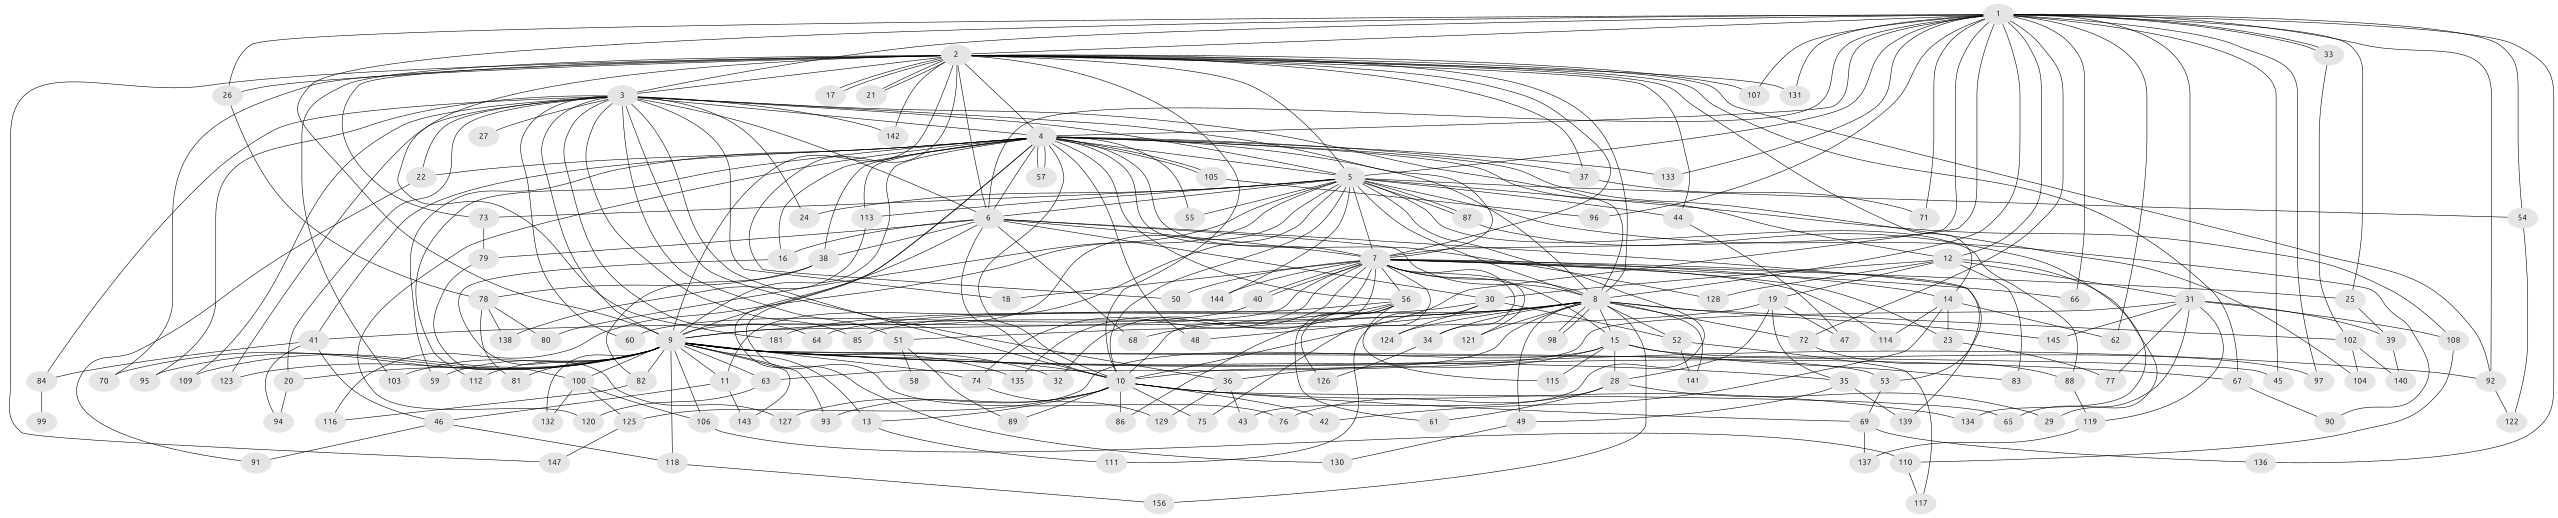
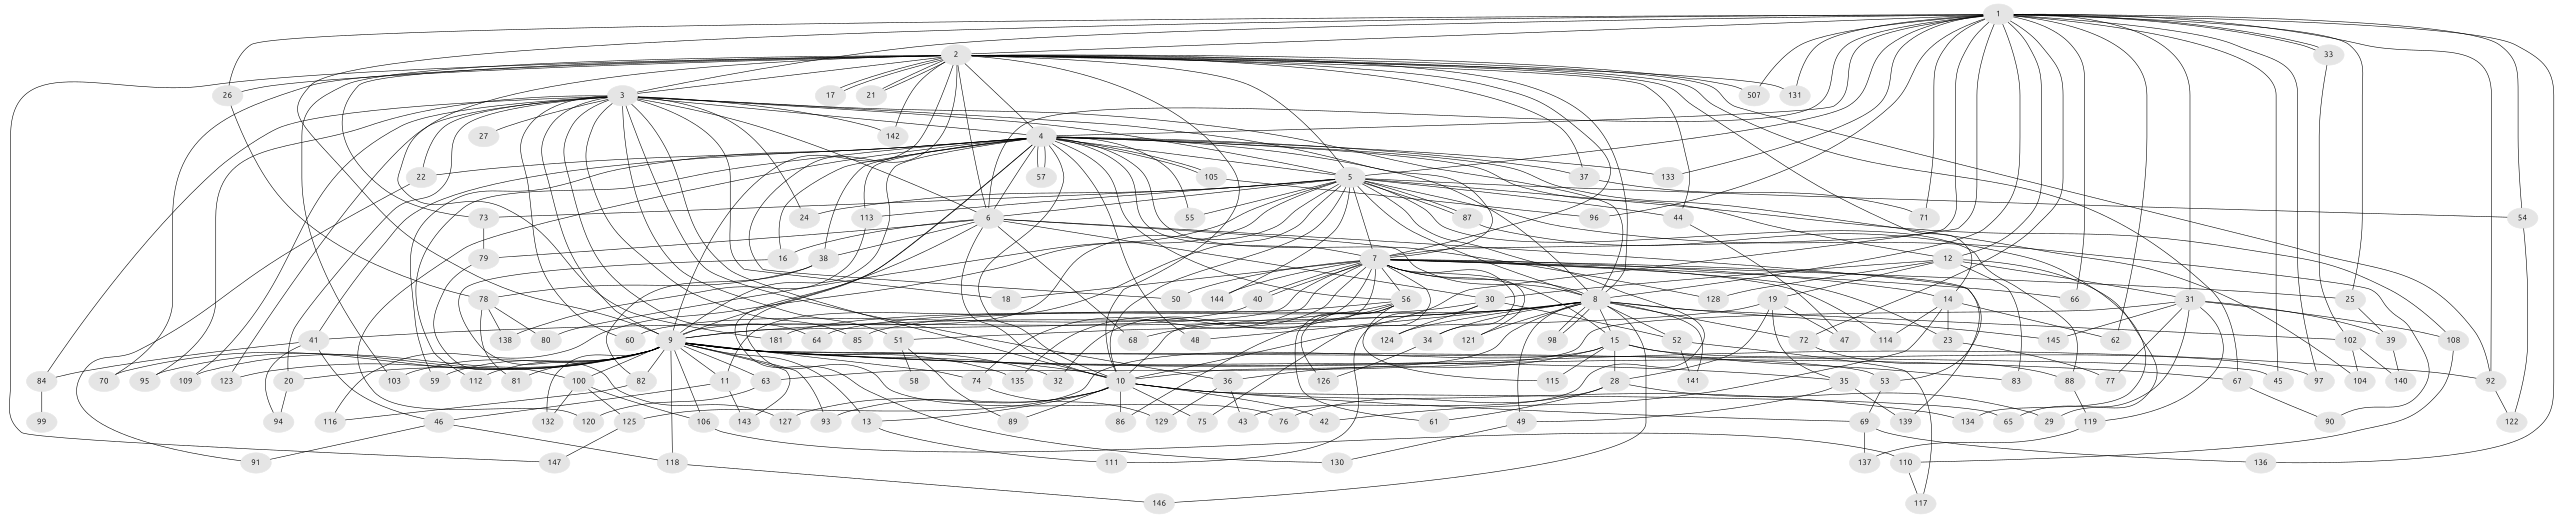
(1754, 96) -> (1754, 96)
(1129, 231) -> none
(1159, 504) -> (1159, 504)
